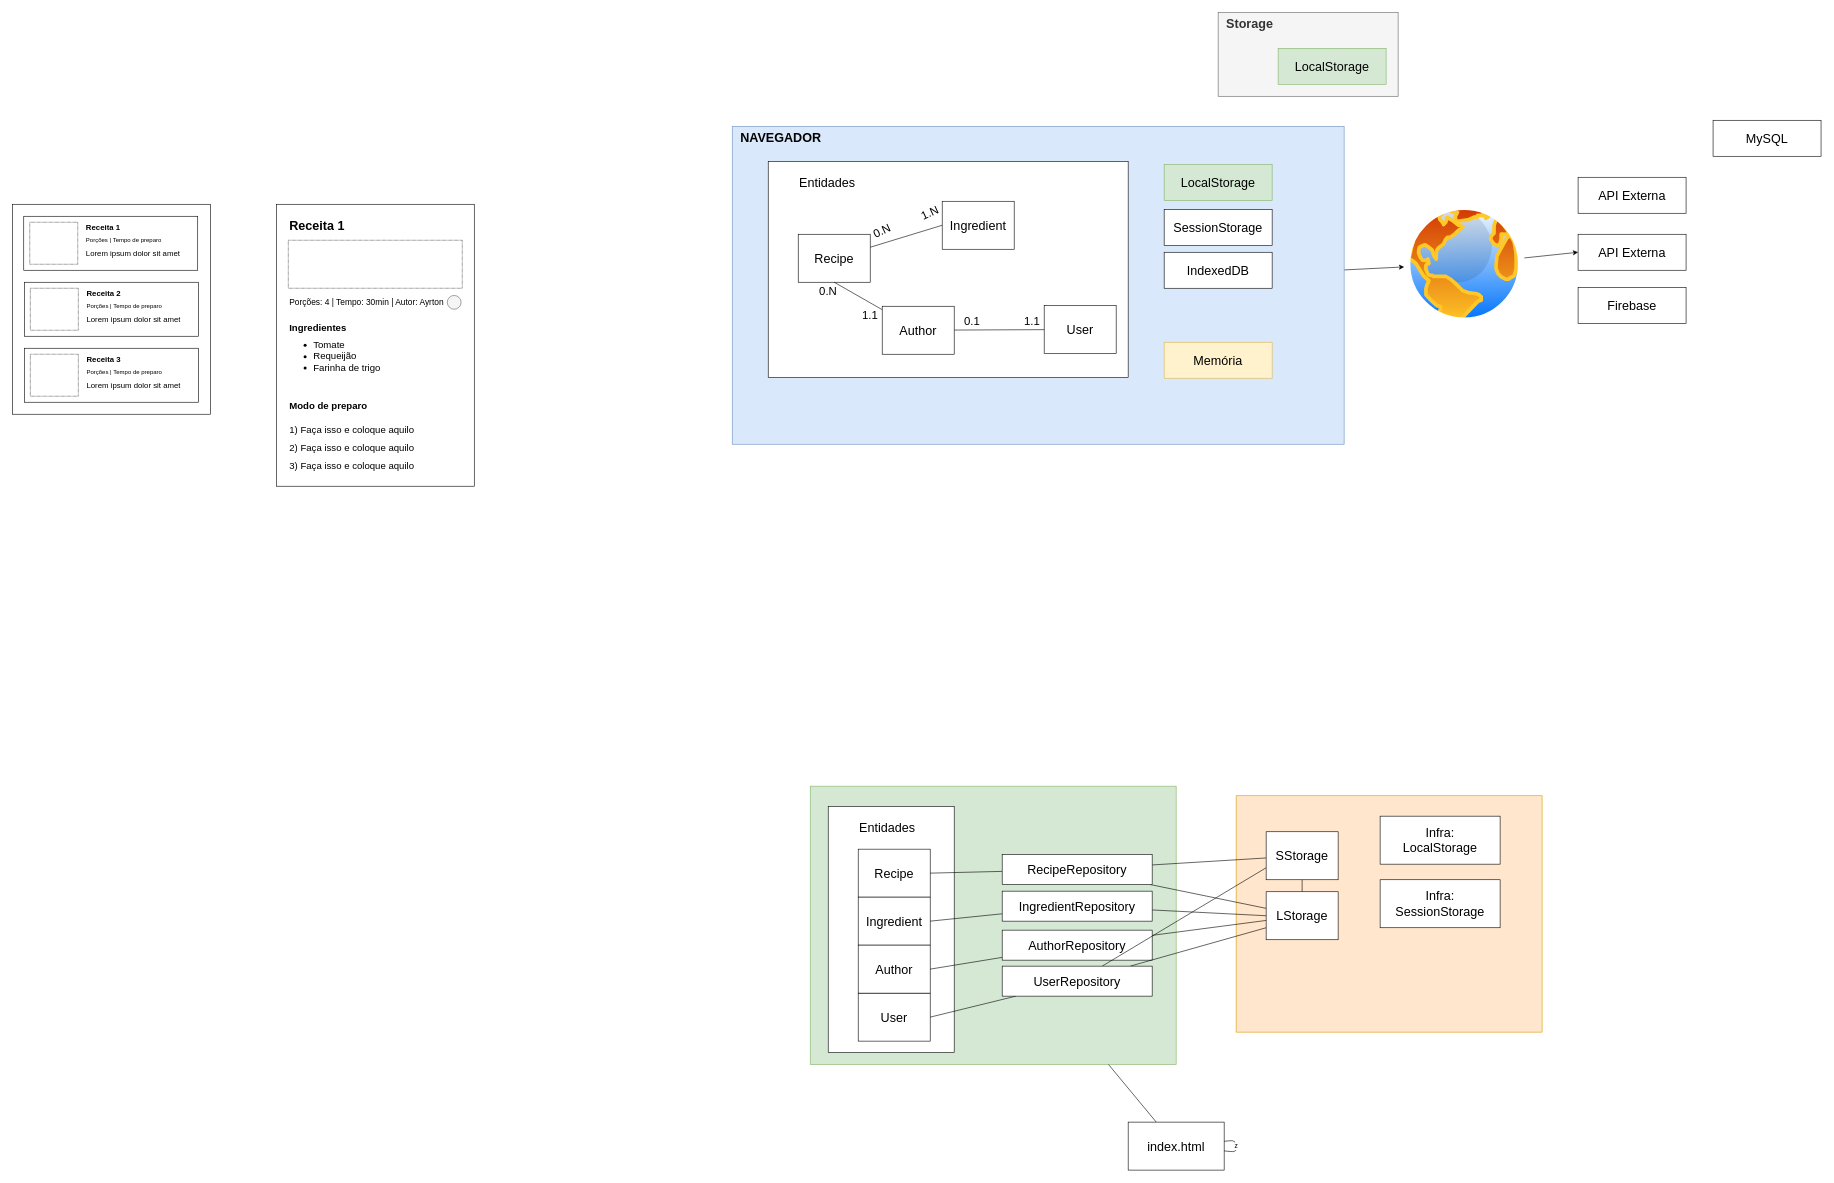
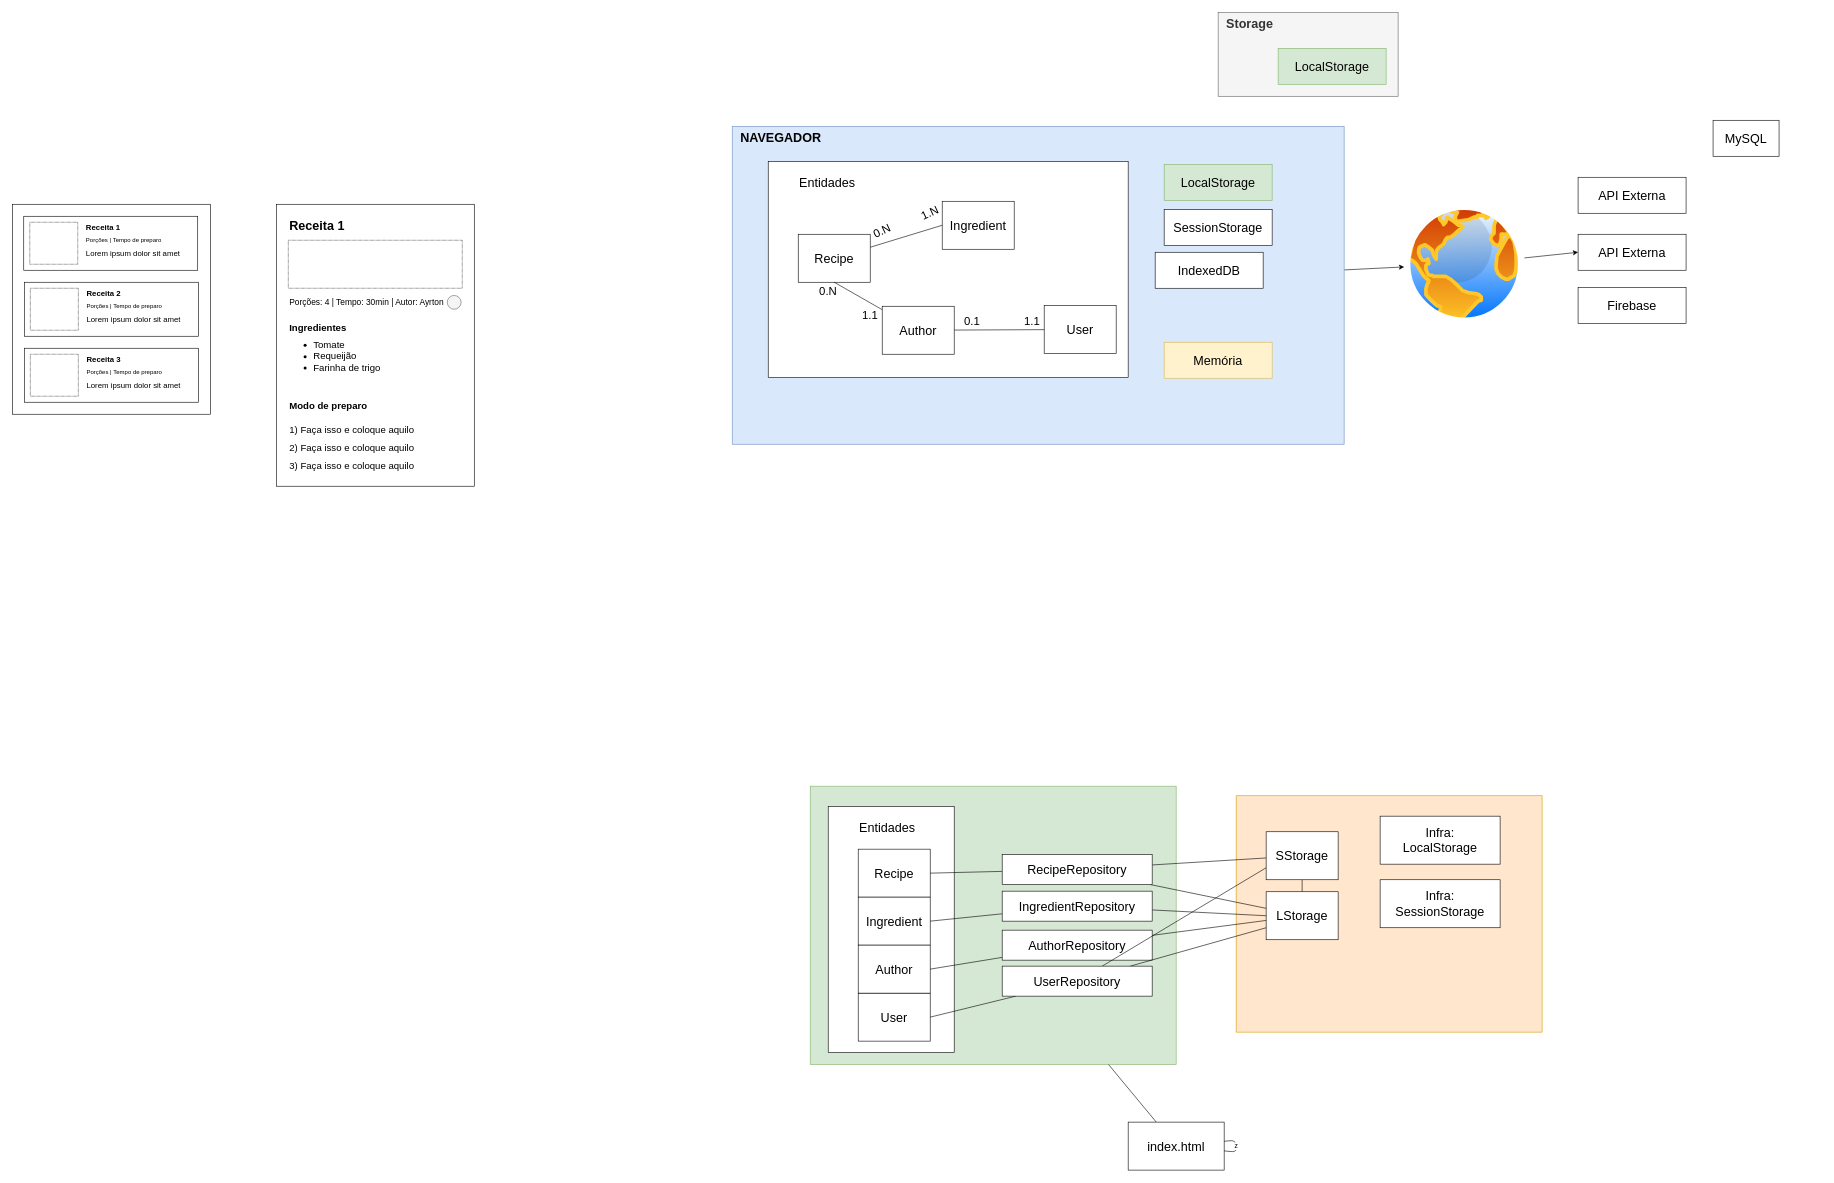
(1767, 138) -> (1746, 138)
(1218, 270) -> (1209, 270)
